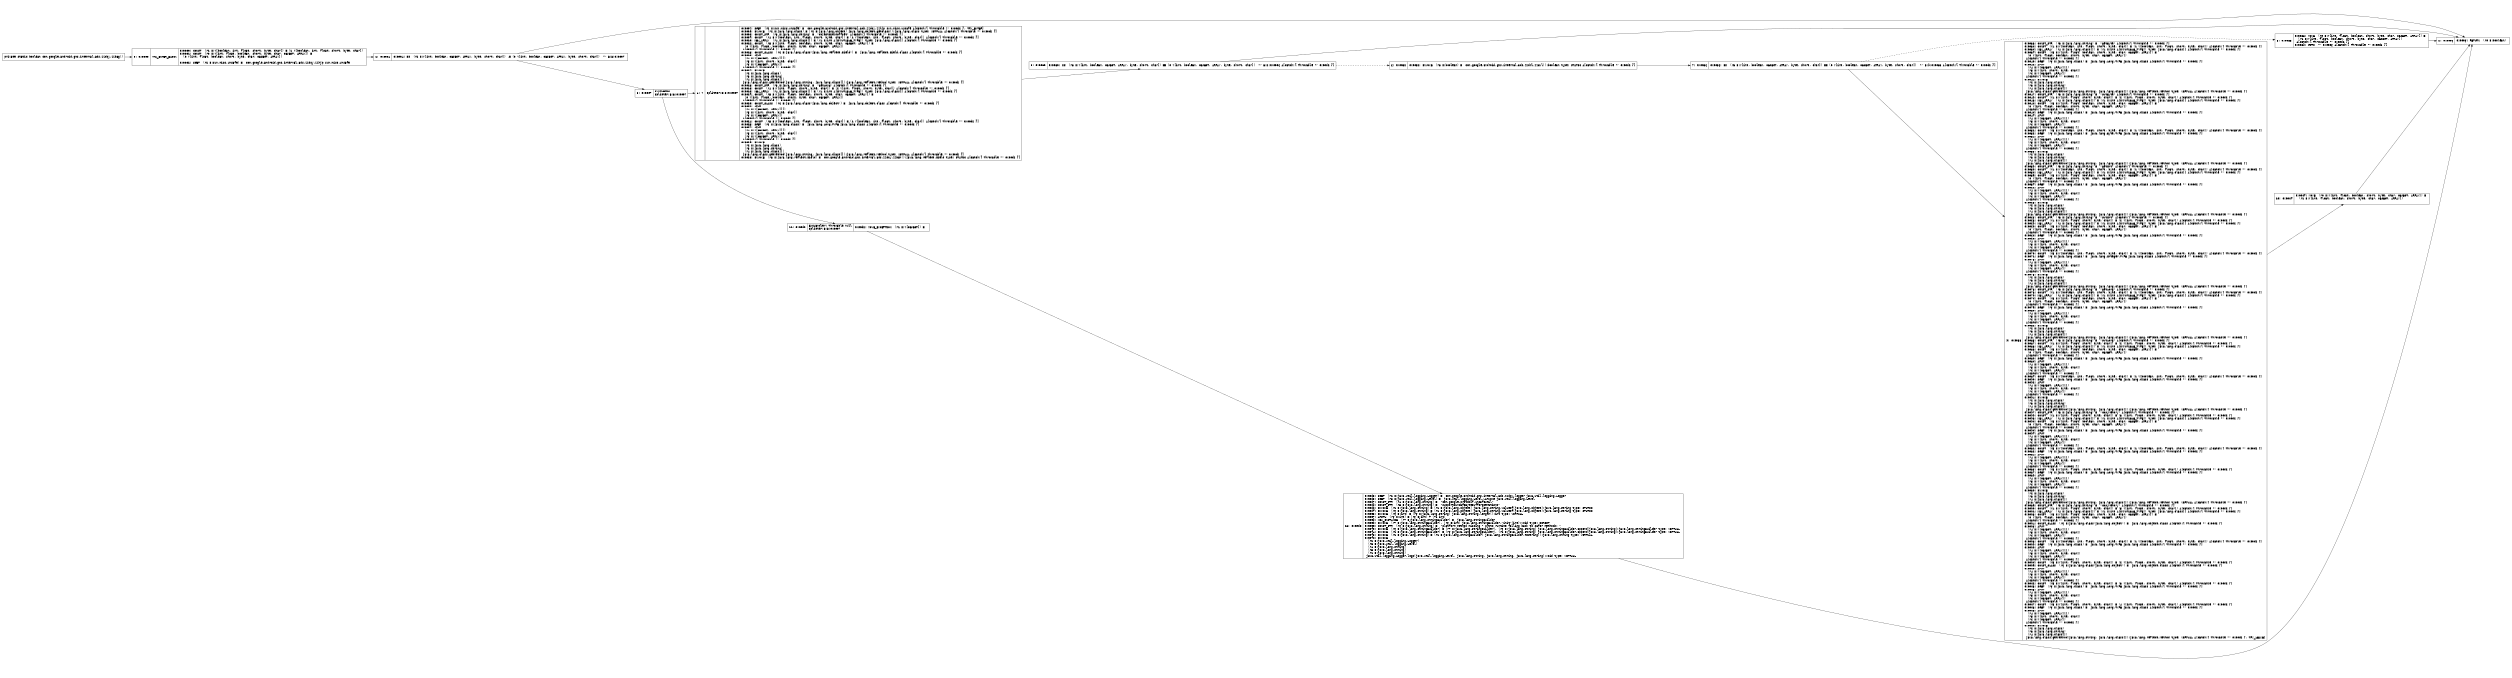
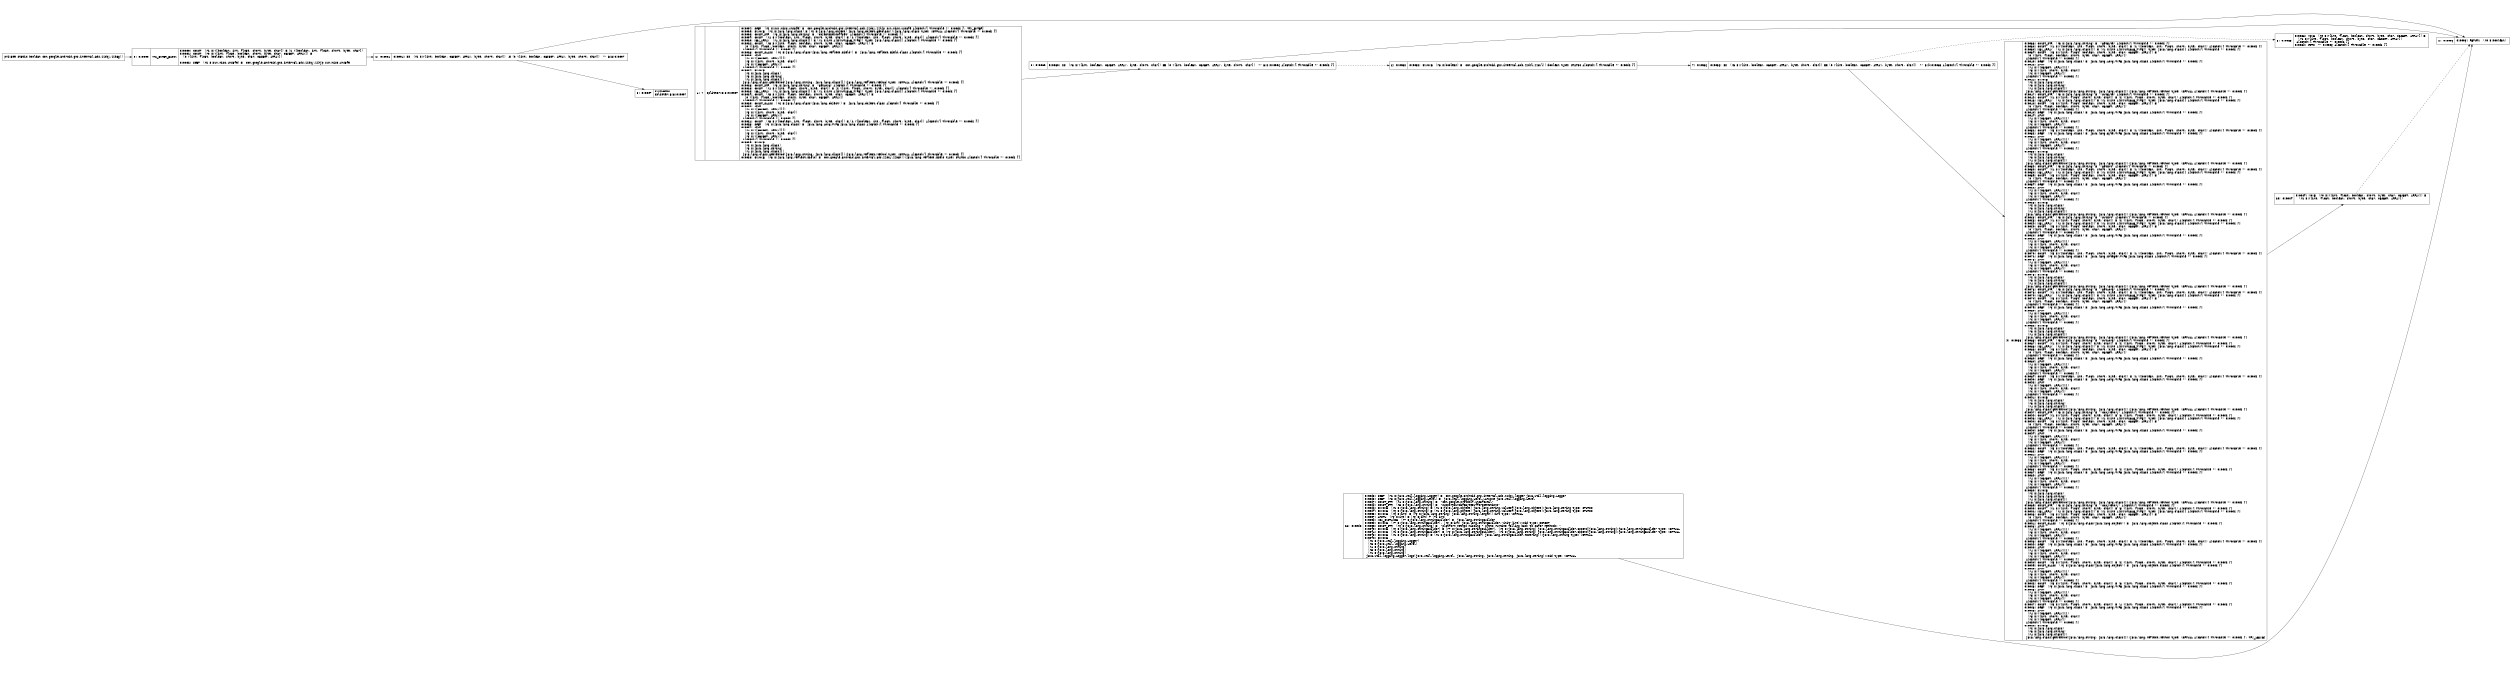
(2432, 41) -> none
(690, 93) -> none
(2412, 120) -> (2412, 120)
(858, 227) -> none
